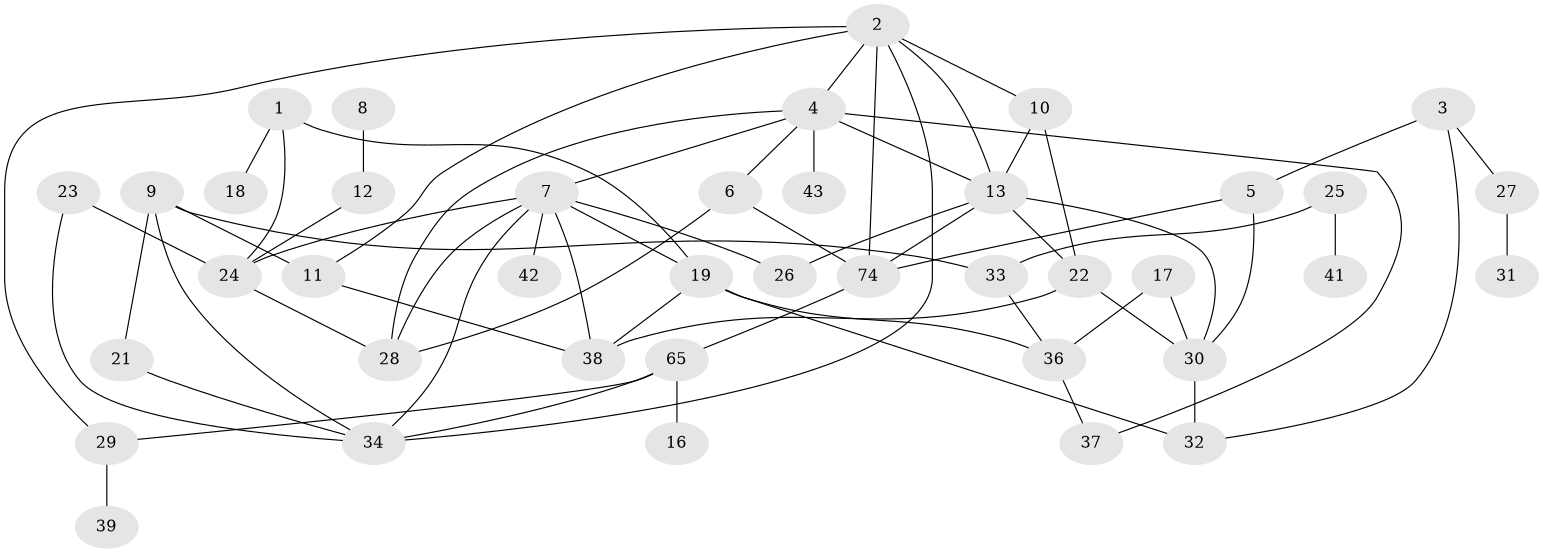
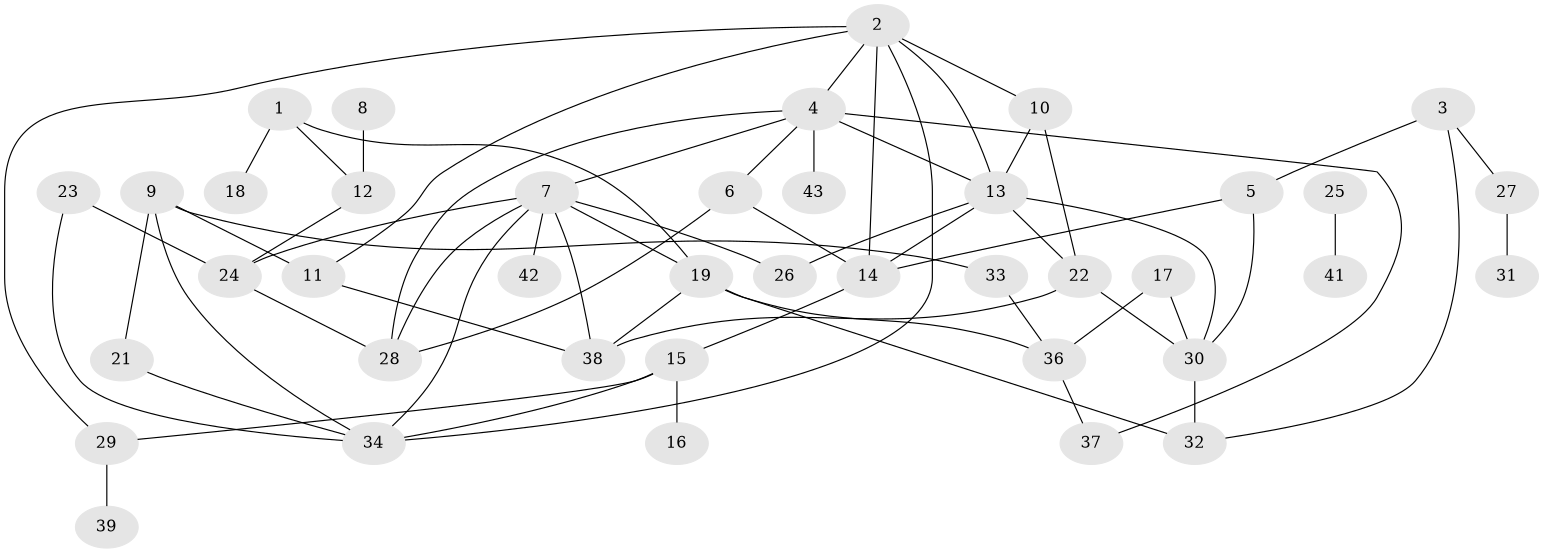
(281, 199) -> (321, 151)
(1151, 235) -> none
(869, 276) -> (869, 276)
(677, 360) -> (677, 360)
